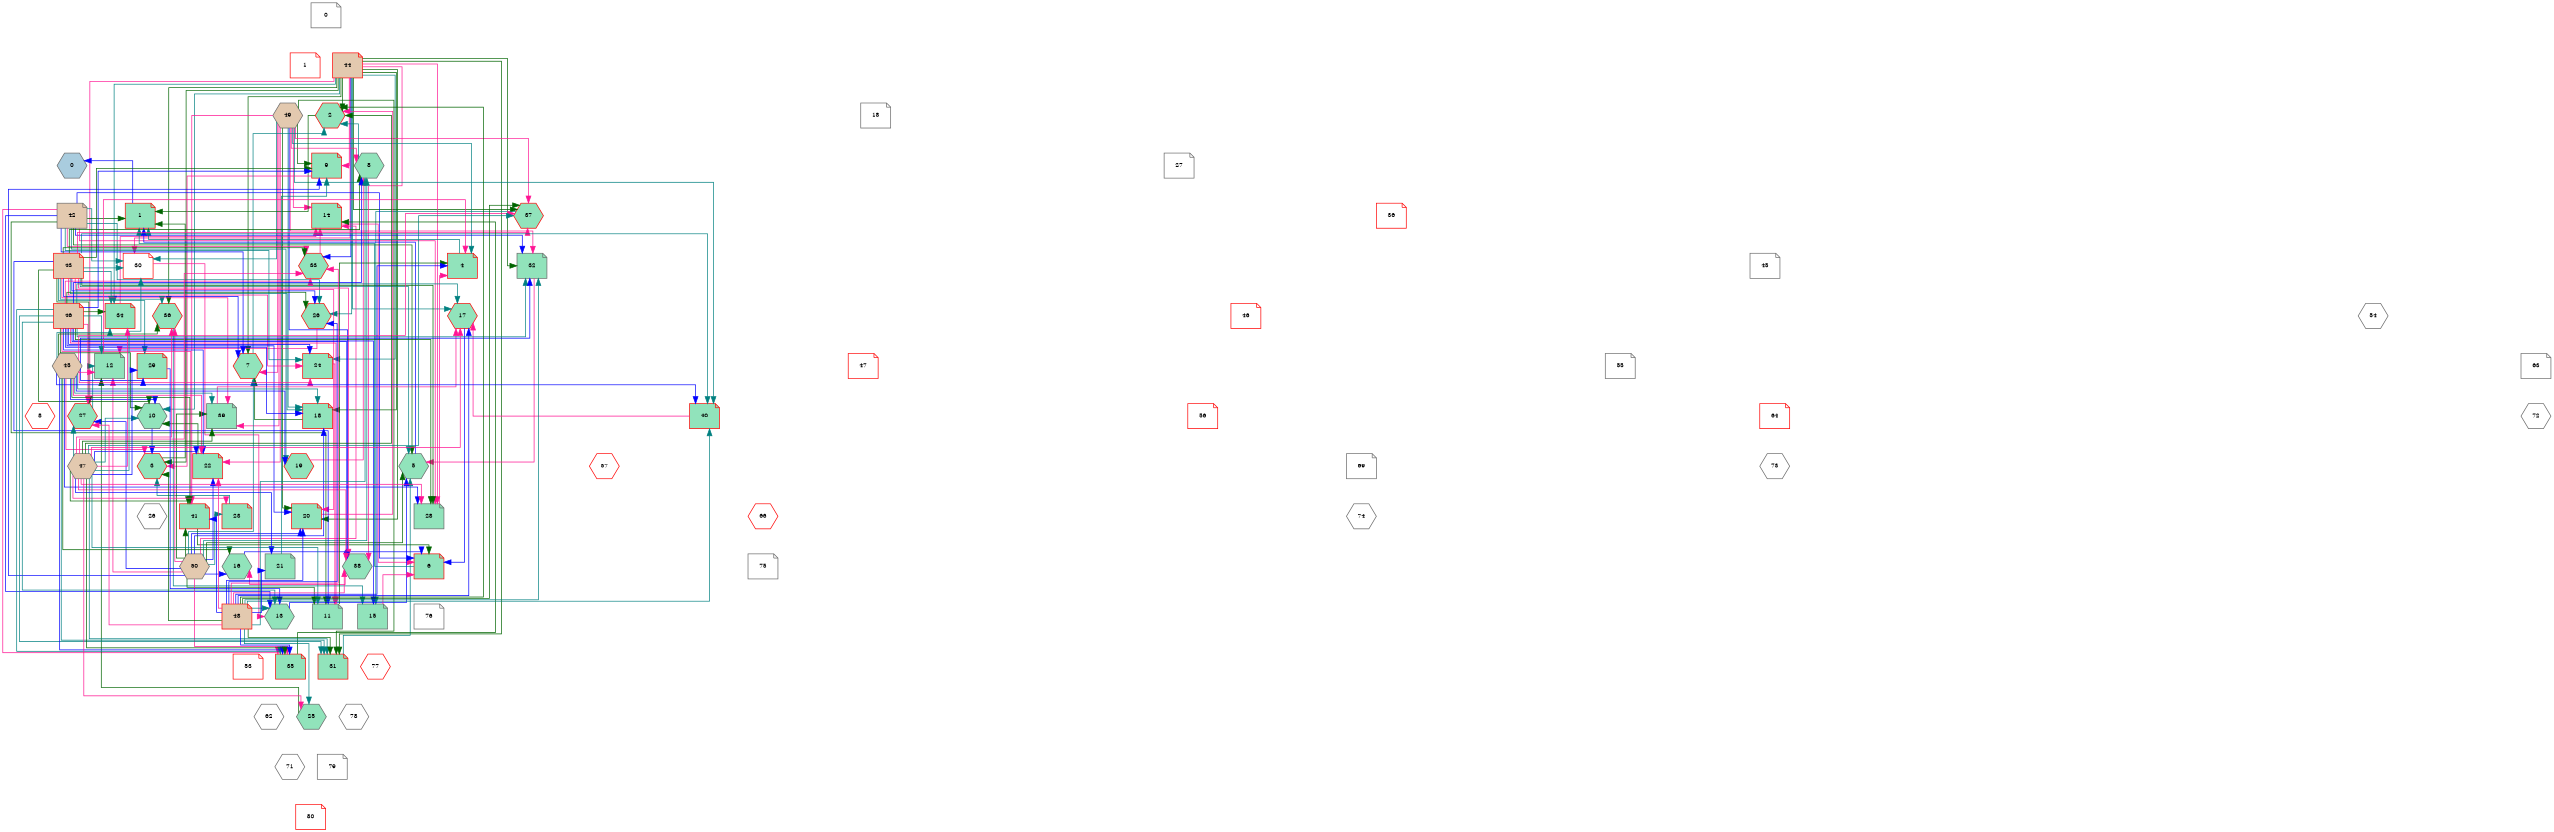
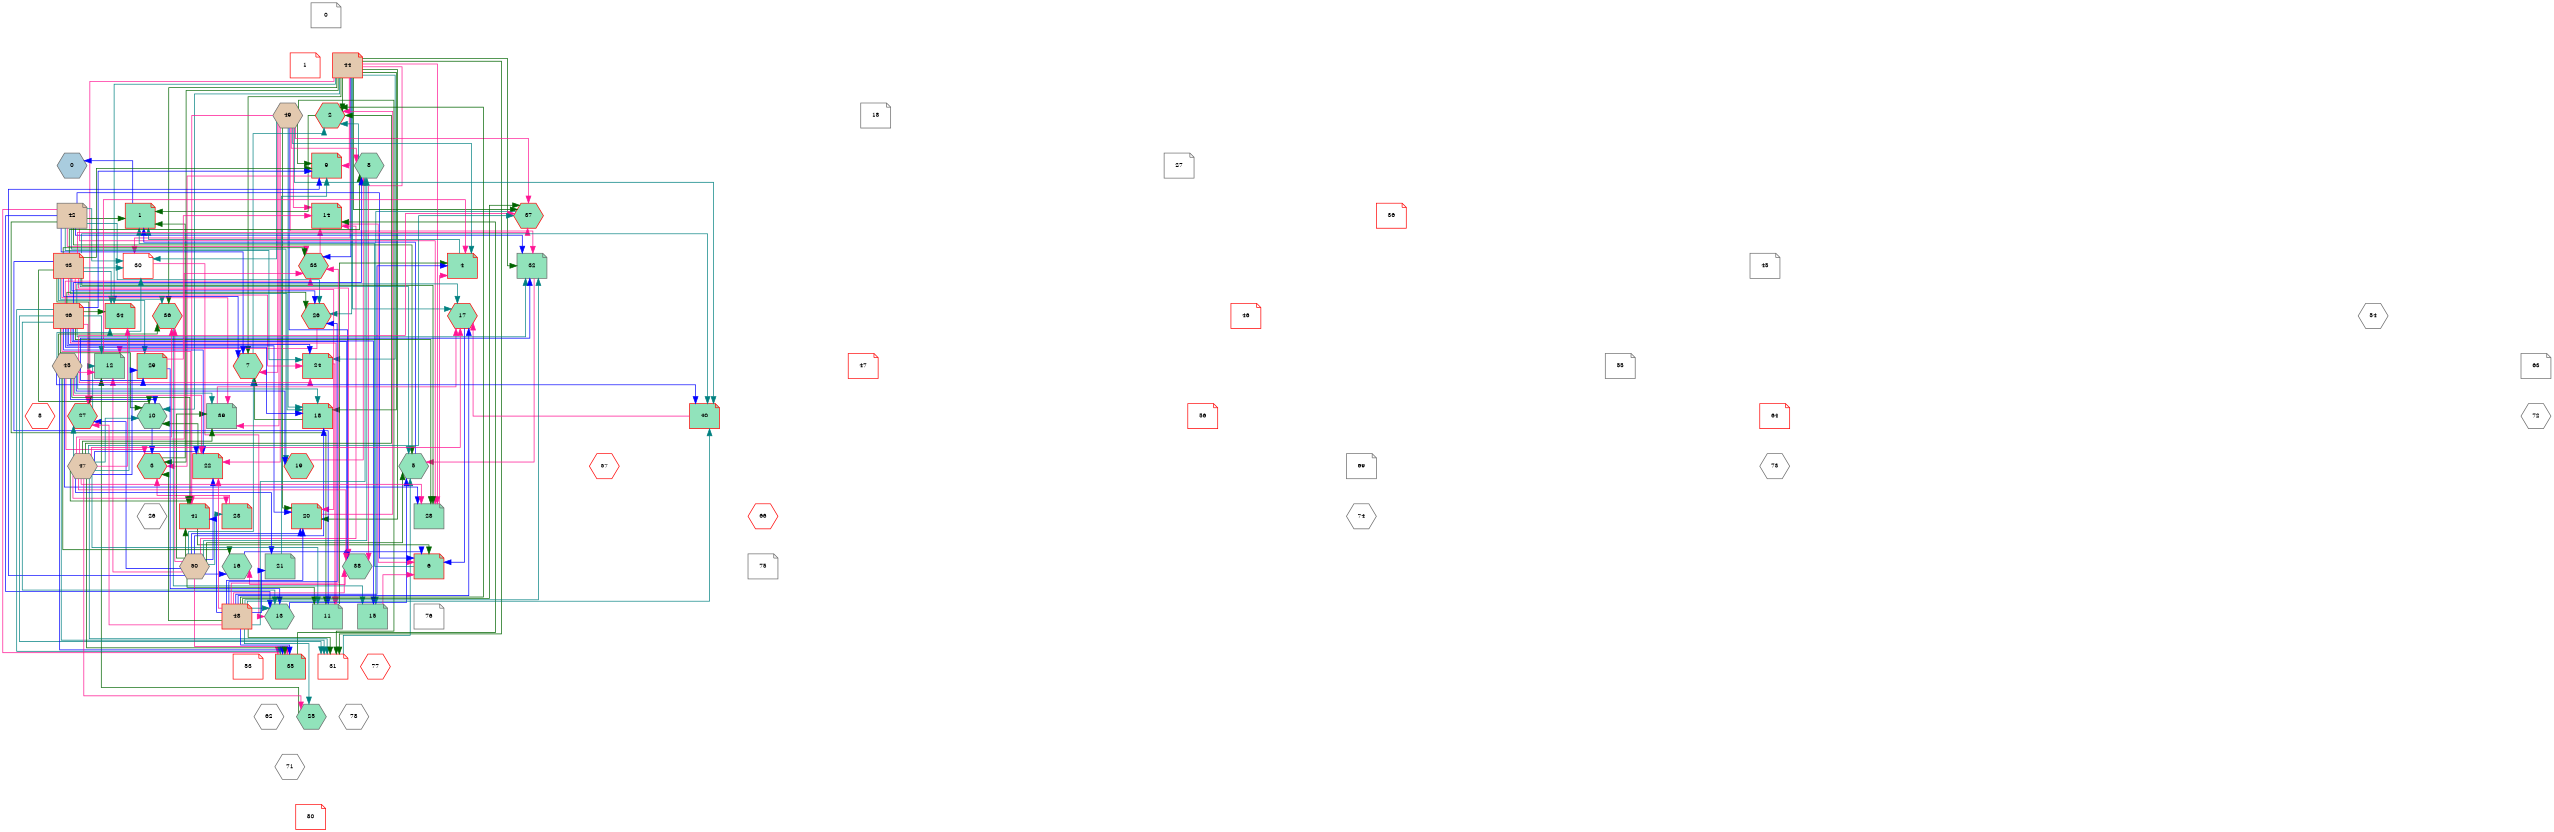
(185, 237) -> (199, 216)
(193, 495) -> (193, 495)
(333, 667) -> (333, 667)
(332, 767) -> none
